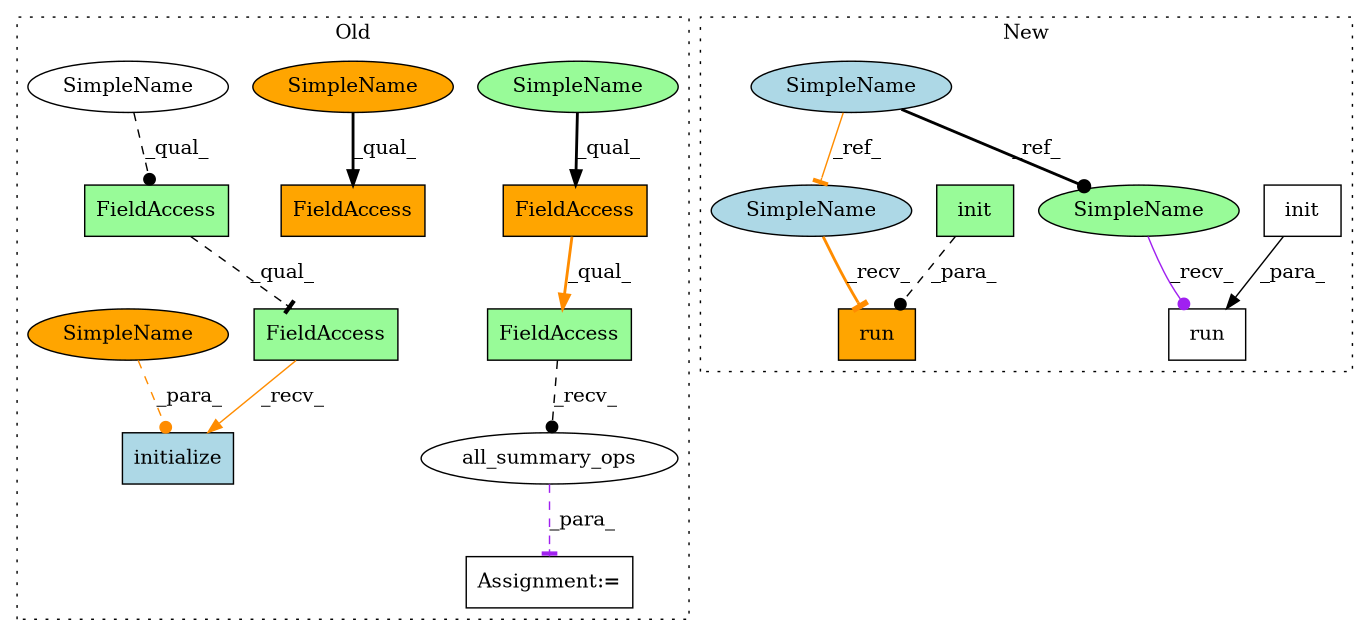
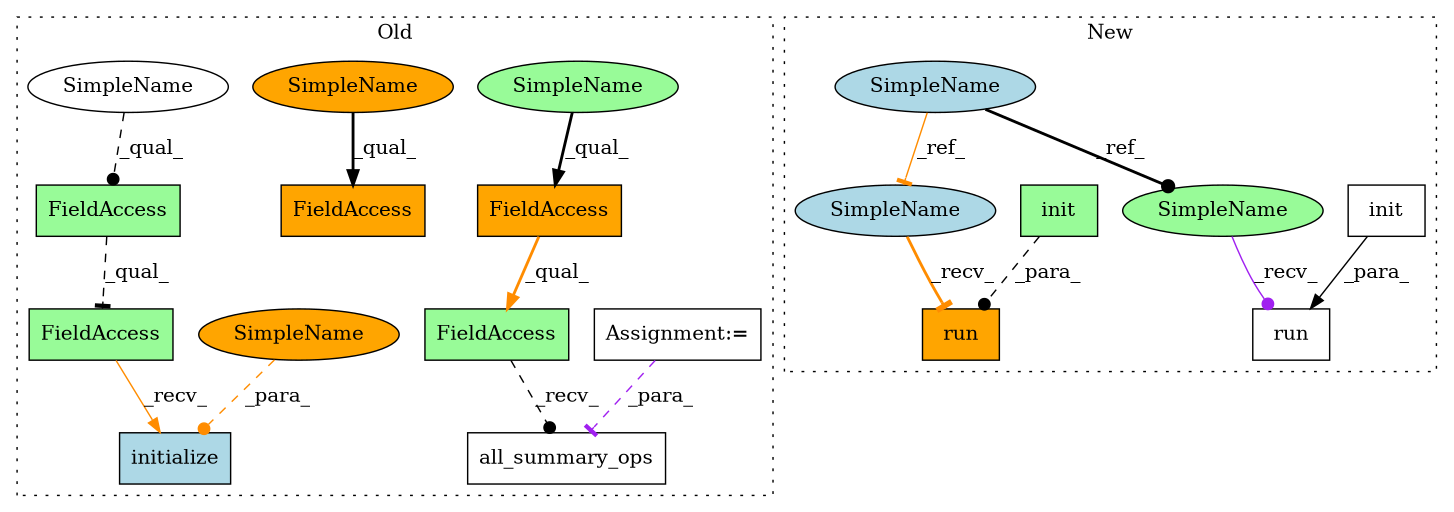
(550, 458) -> (567, 458)
(550, 517) -> (625, 394)
